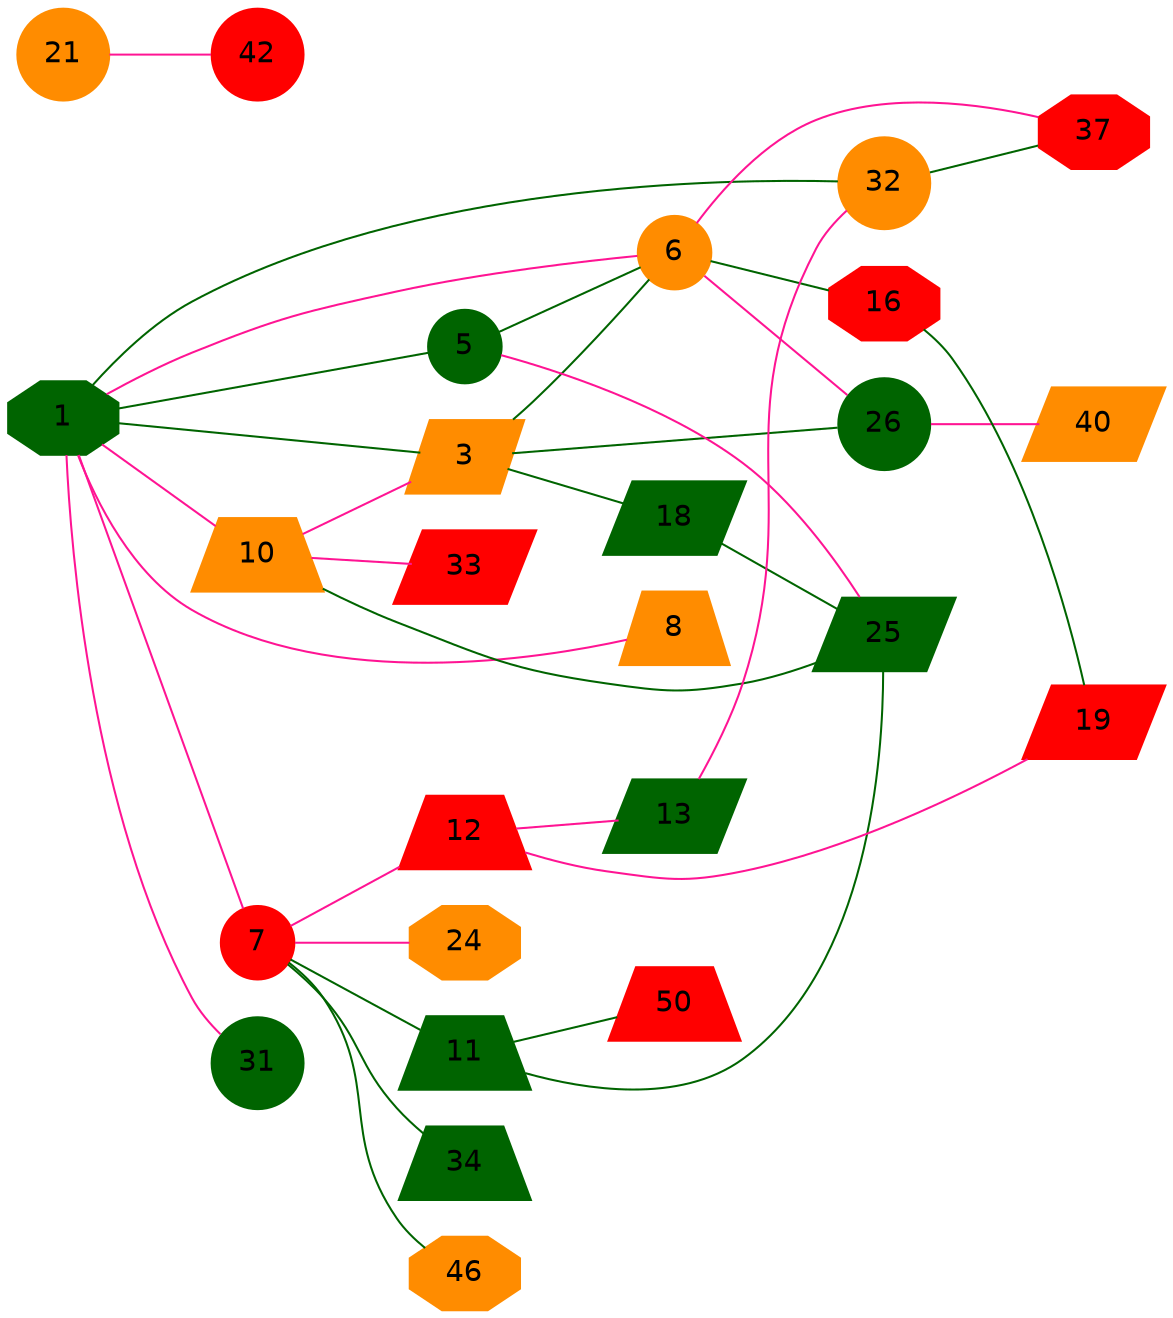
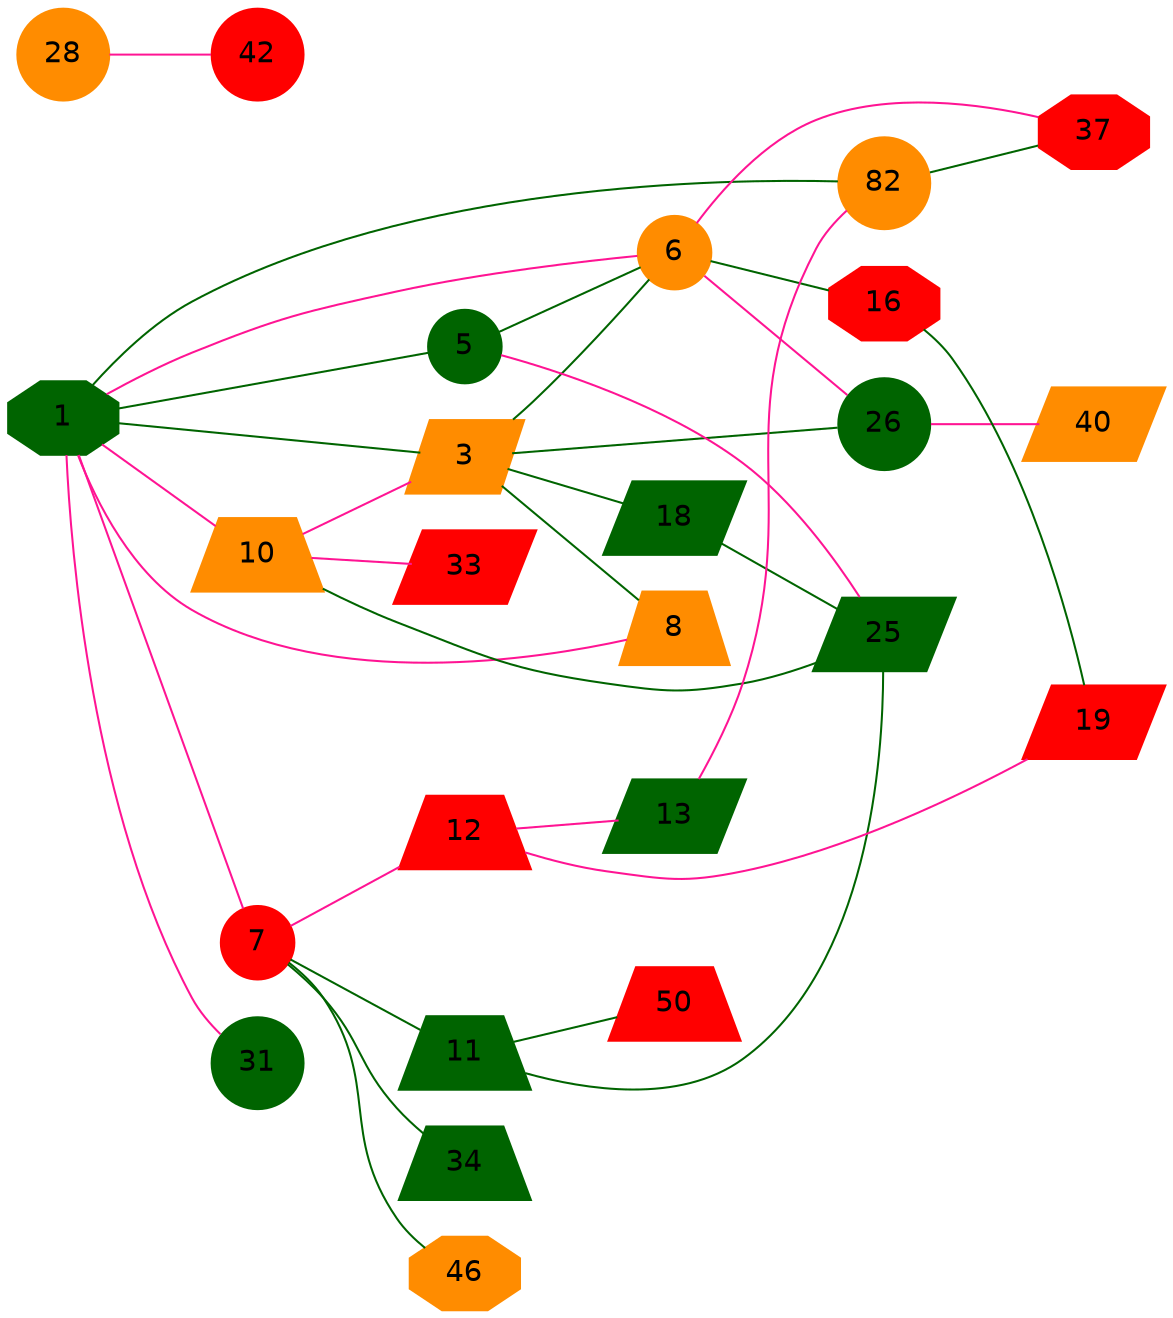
(63, 55) -> (63, 55)
(884, 183) -> (884, 183)
none -> (570, 543)
(465, 943) -> none
